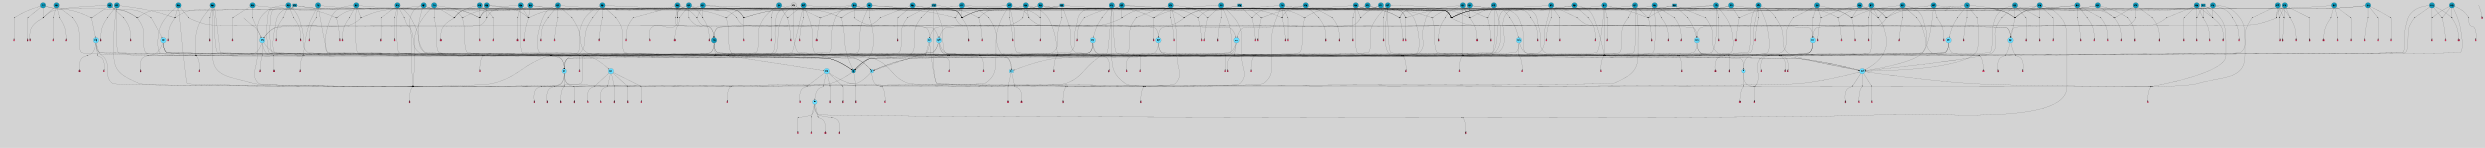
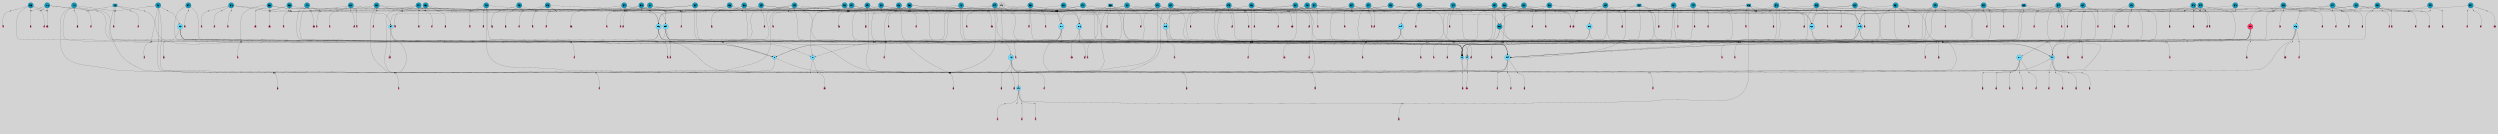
none -> (188, 5)
(213, 5) -> (1111, 5)
(295, 5) -> (1495, 5)
(794, 5) -> (961, 5)
(869, 5) -> (1002, 5)
(934, 5) -> (794, 5)
(1171, 5) -> (115, 5)
(1240, 5) -> (548, 5)
(1463, 5) -> (1639, 5)
(1675, 5) -> (1064, 5)
(2040, 5) -> (1749, 5)
(2203, 5) -> (419, 5)
(163, 40) -> (2250, 27)
(714, 40) -> (659, 27)
(929, 40) -> (391, 27)
(1237, 40) -> (1500, 27)
none -> (390, 58)
(854, 71) -> (1462, 58)
(1011, 71) -> (813, 58)
(1008, 102) -> none
(825, 133) -> none
